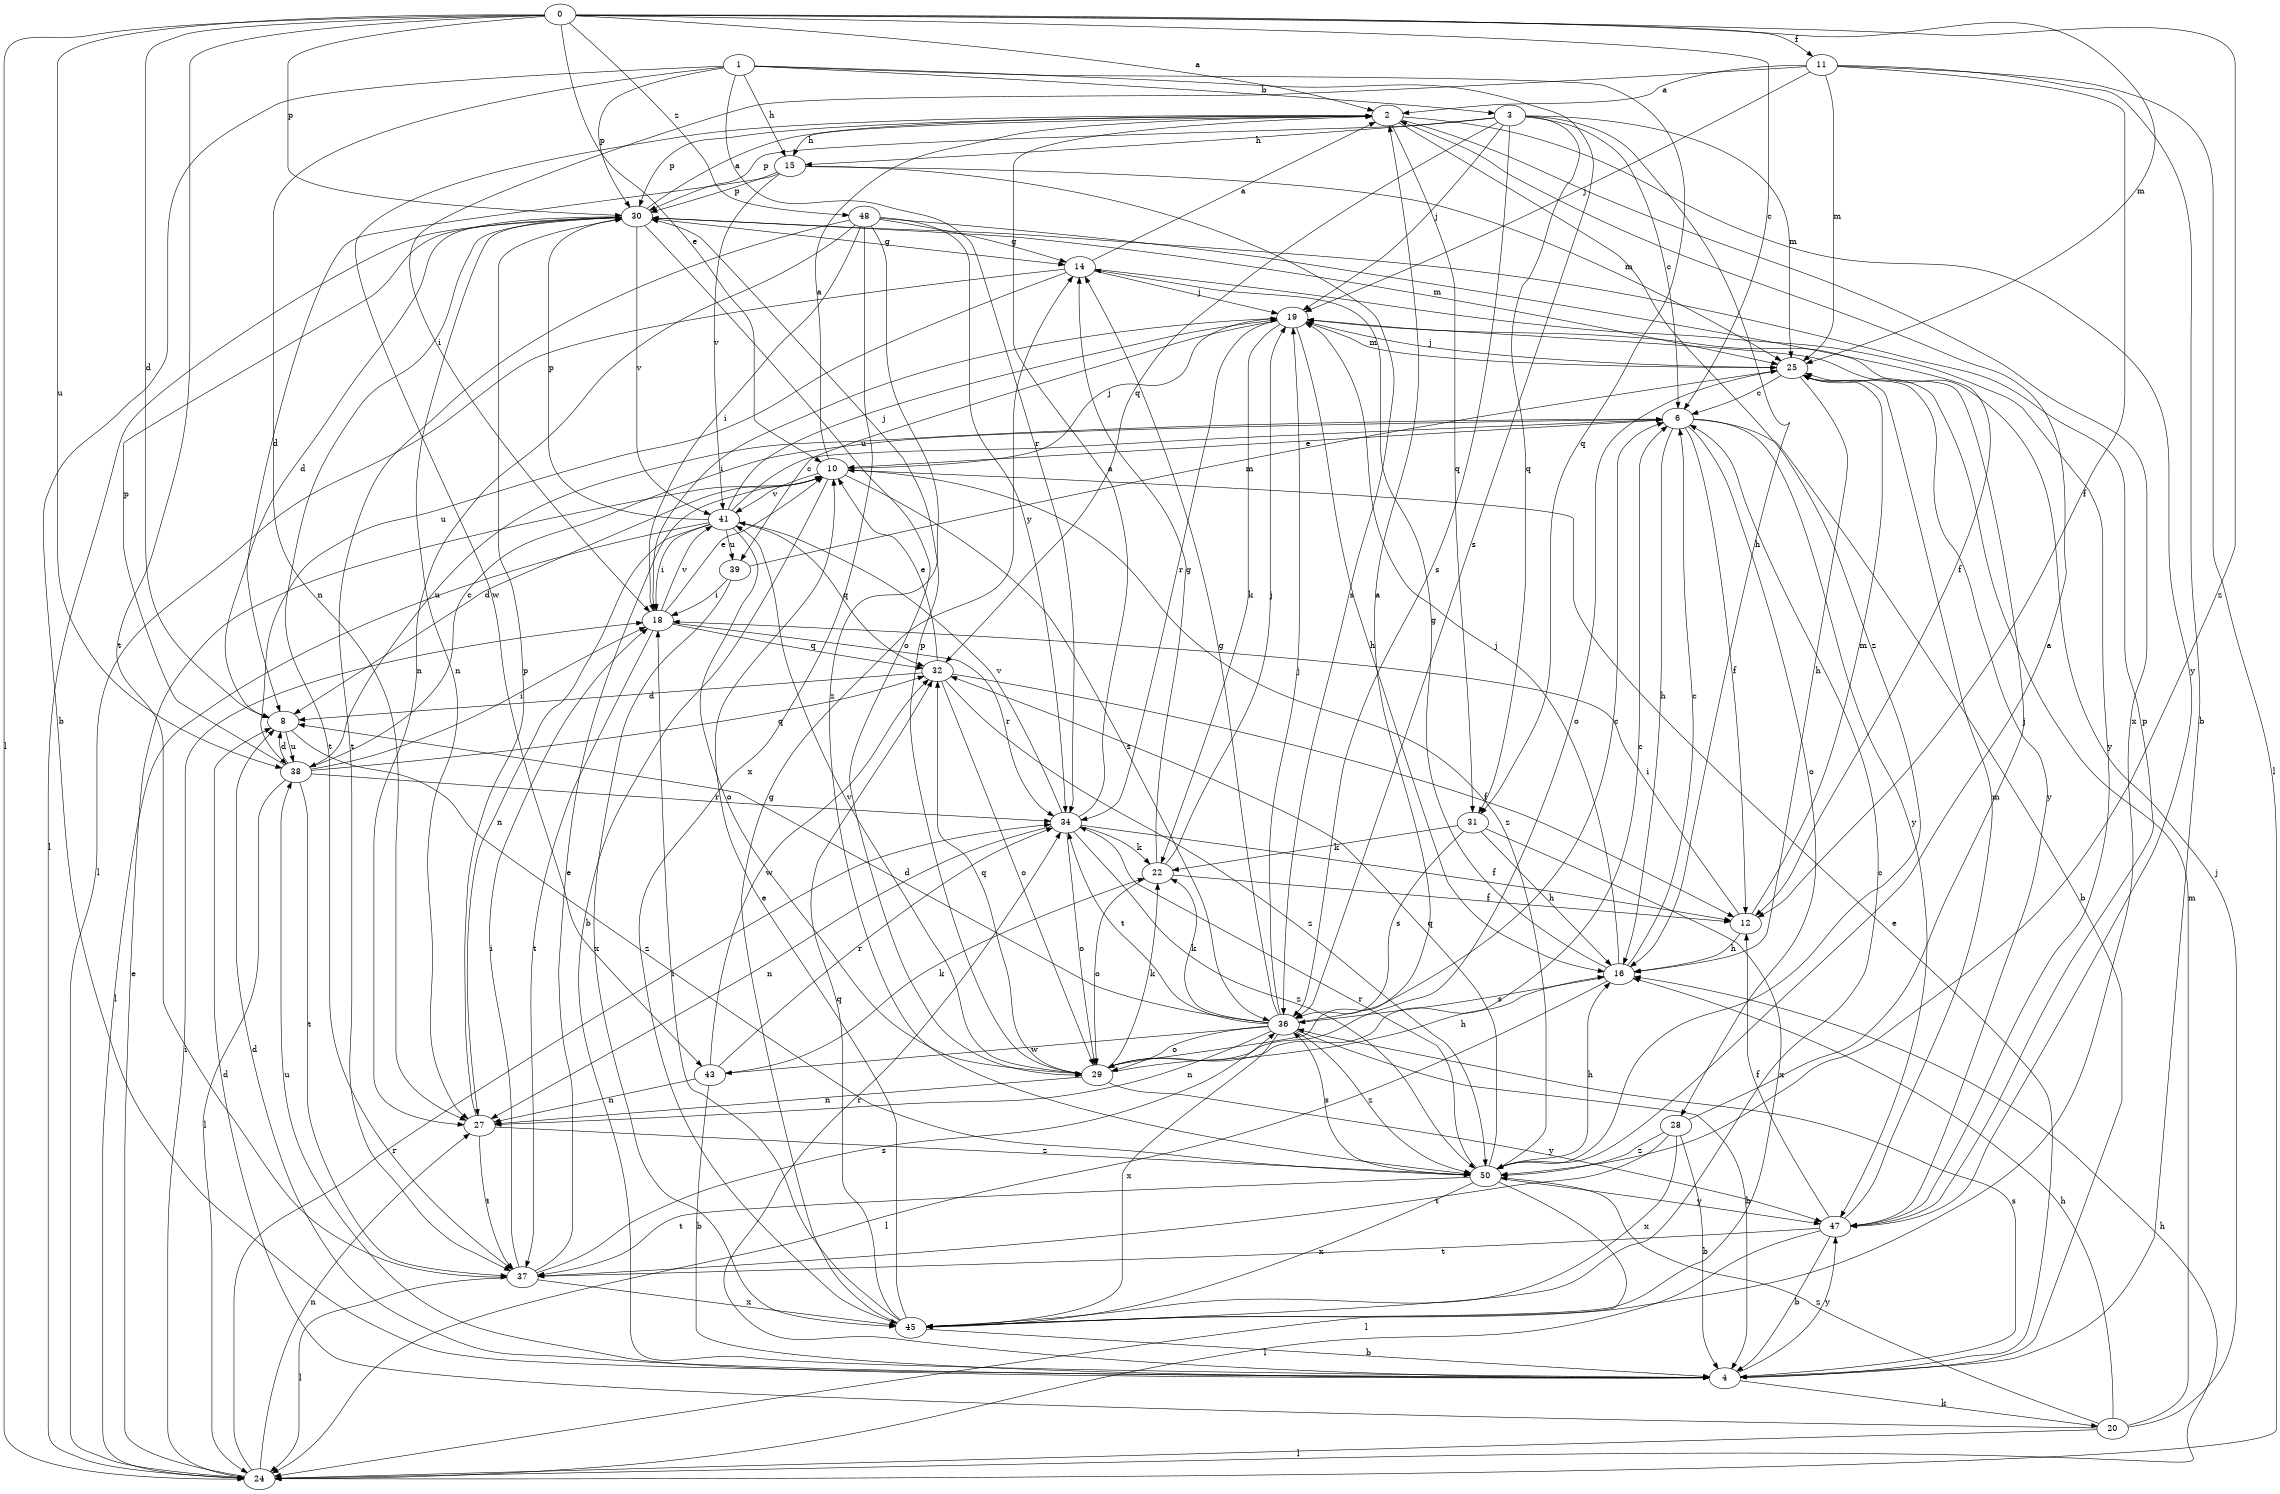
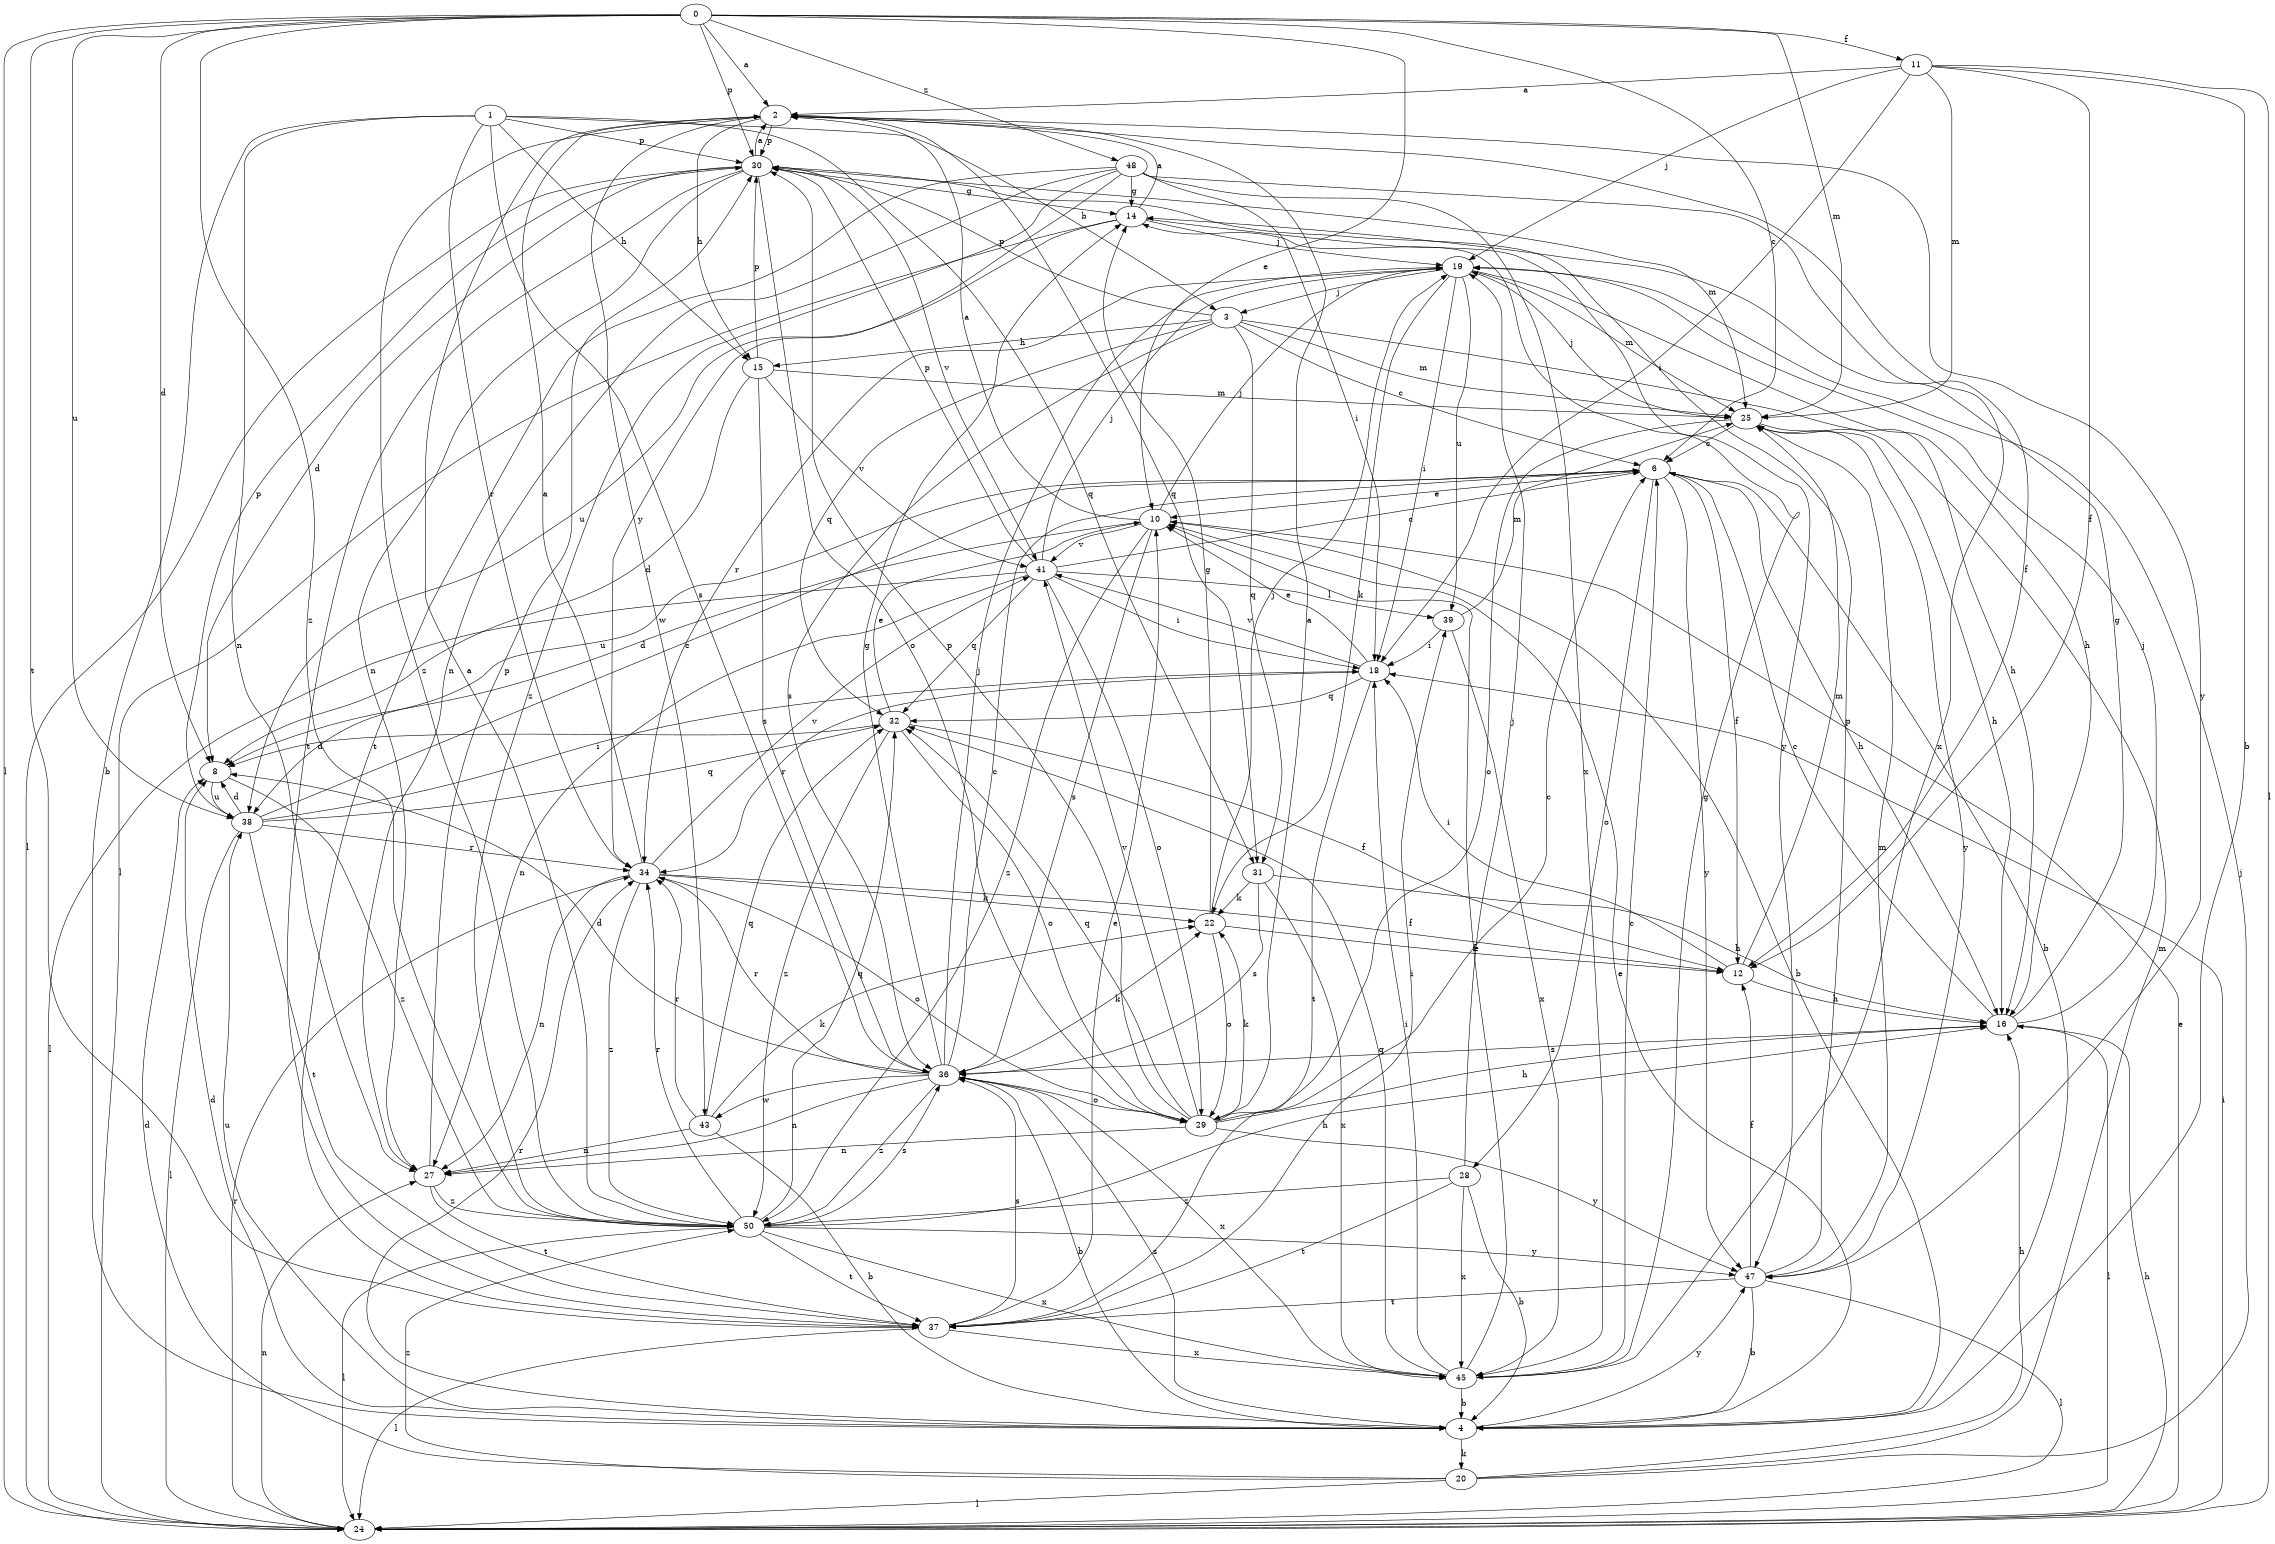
(1416, 227) -> (1344, 287)
(733, 545) -> (1330, 595)
(770, 873) -> (751, 924)
(1123, 924) -> (756, 974)
(490, 928) -> (1334, 1110)
